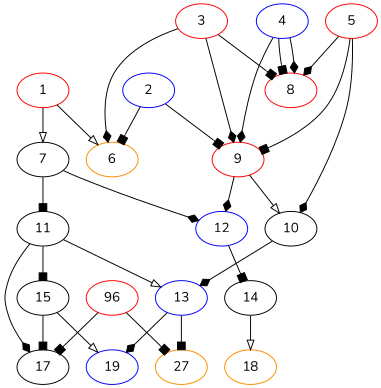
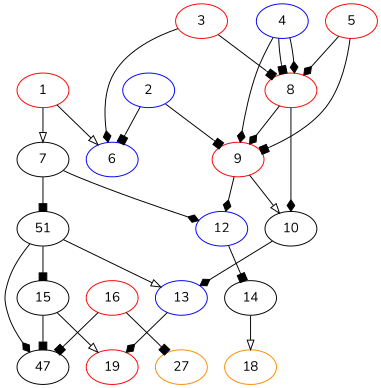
(218, 85) -> (268, 120)
(342, 124) -> (291, 154)
(112, 160) -> (112, 160)
(43, 229) -> (43, 229)
(112, 298) -> (112, 298)
(181, 328) -> none
(43, 367) -> (43, 367)
(112, 367) -> (112, 367)
